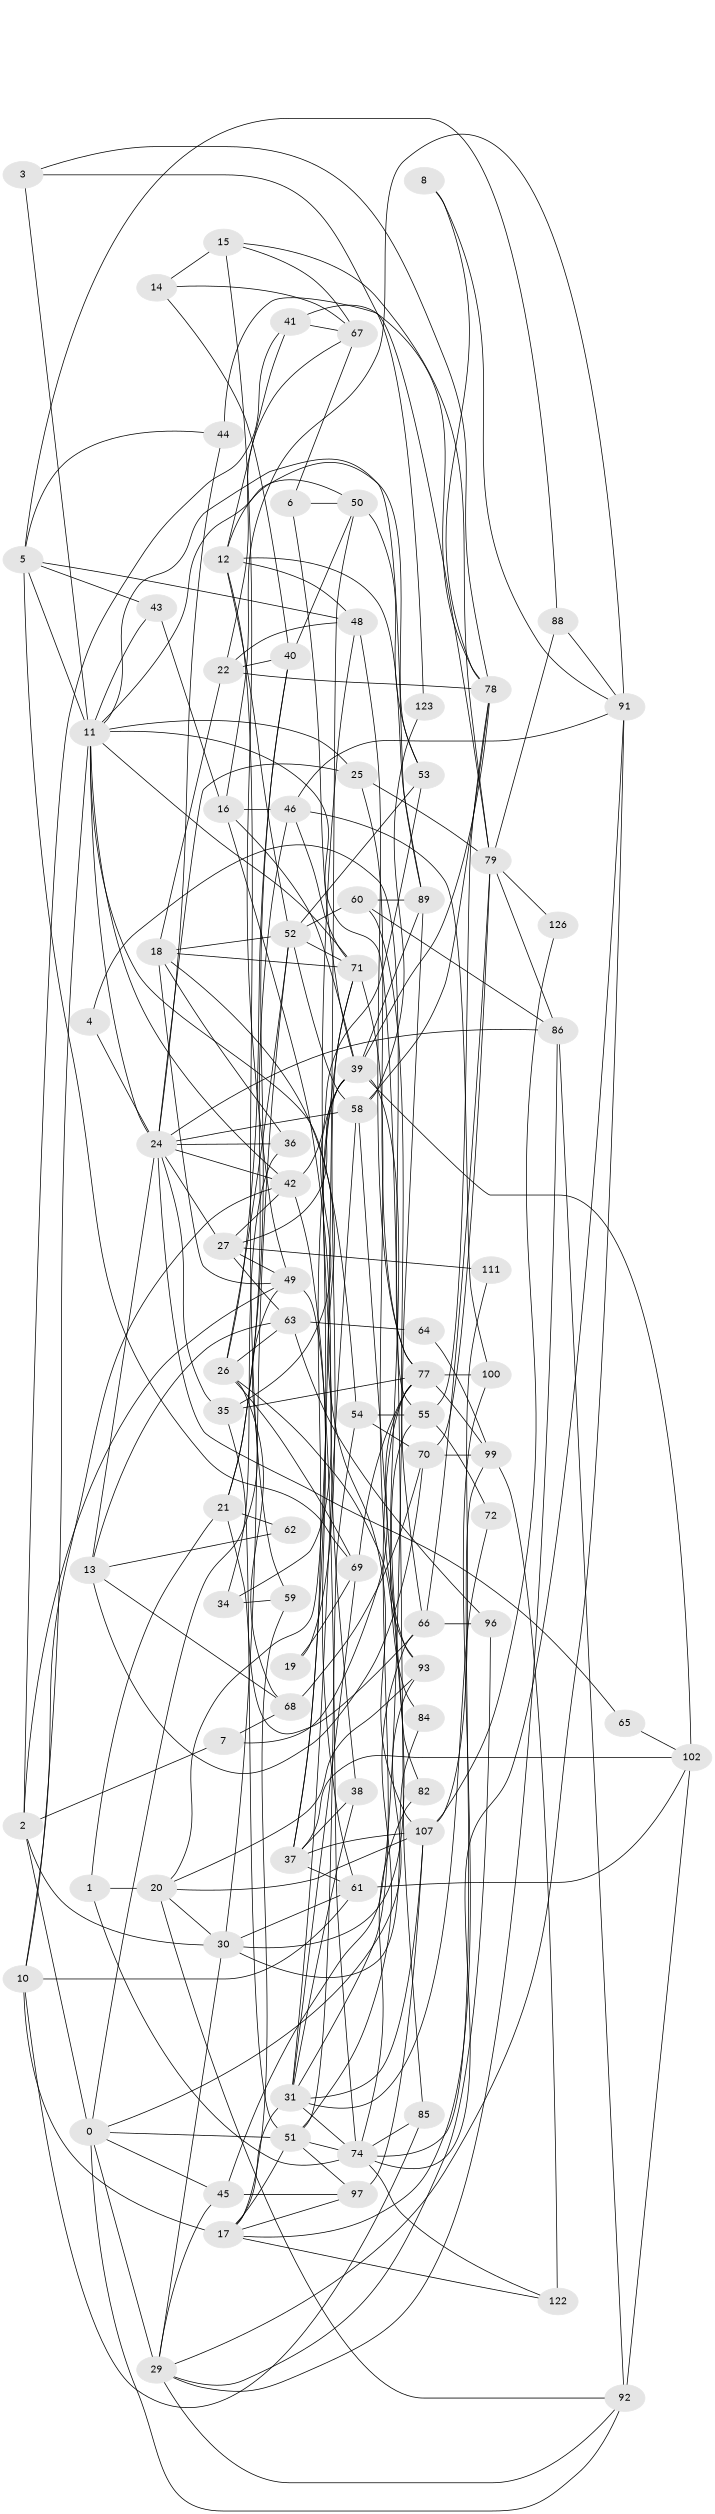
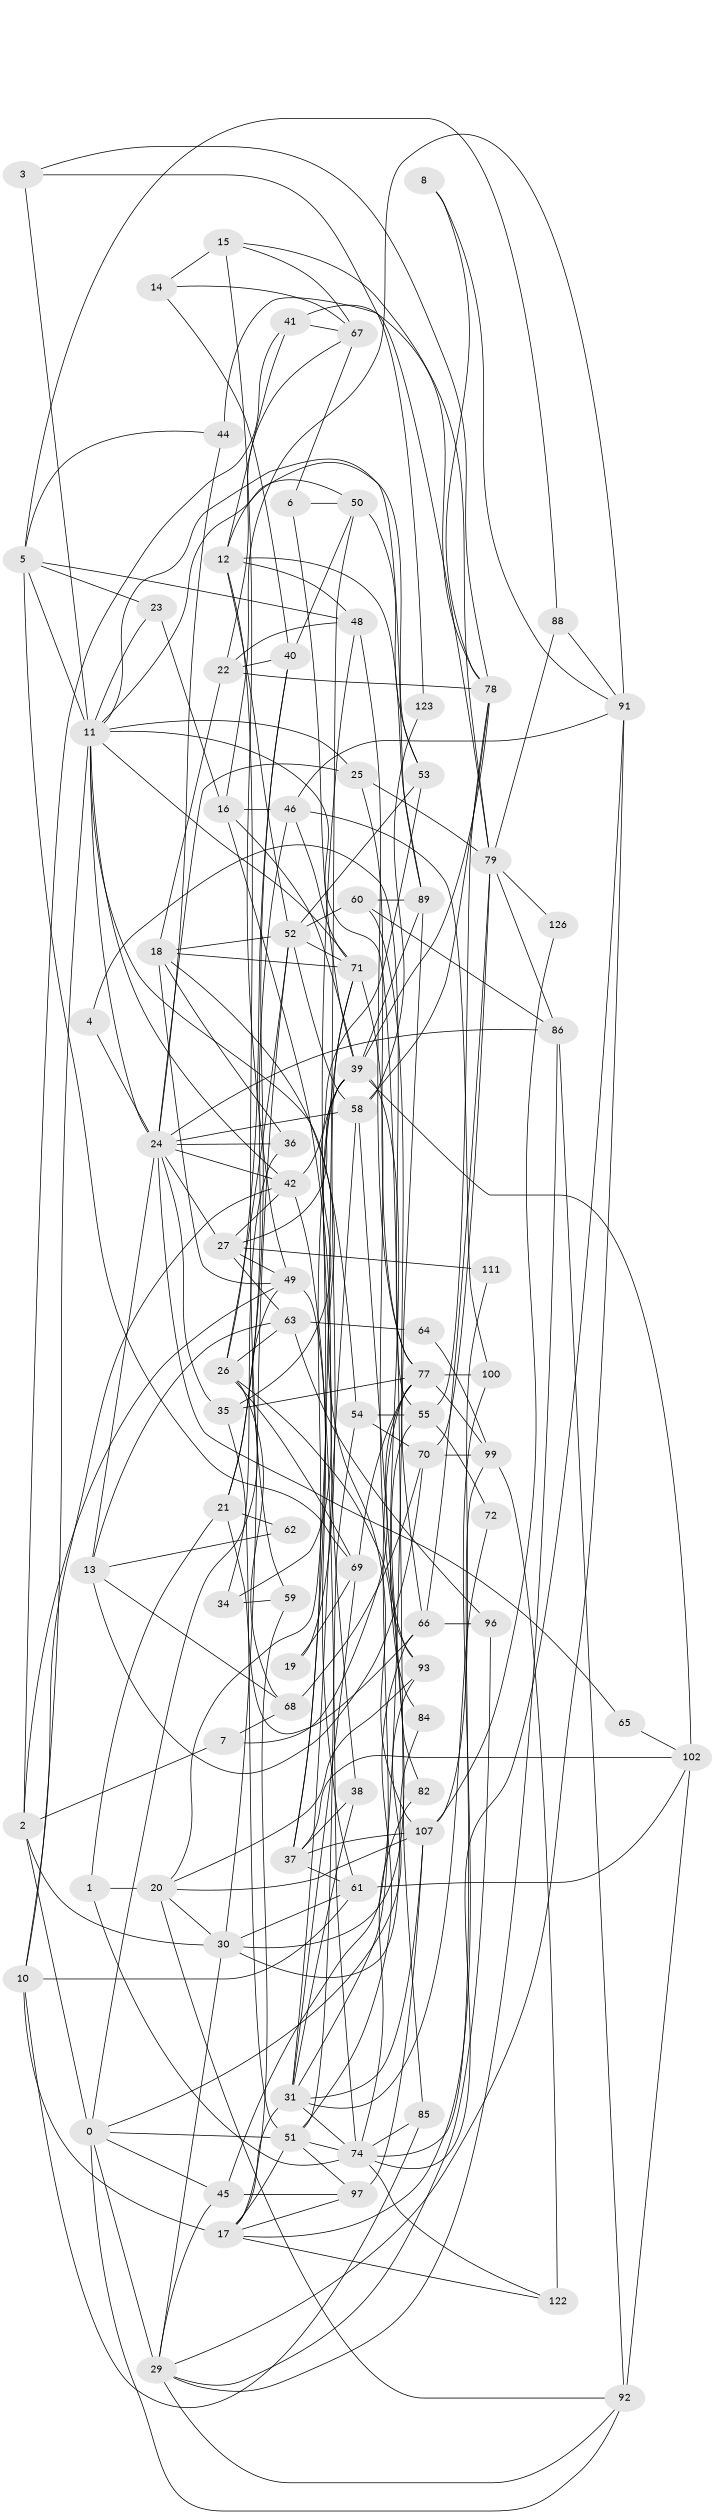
(157, 608) -> (157, 608)
